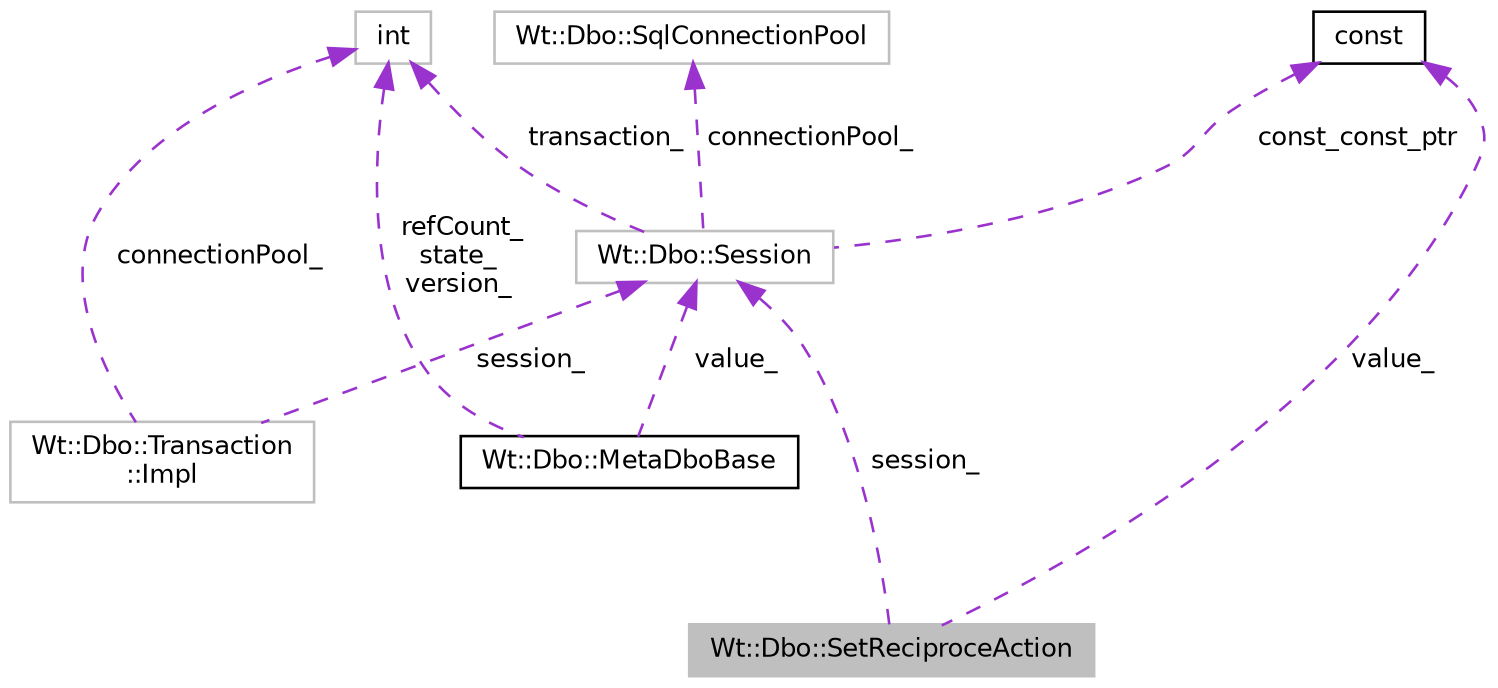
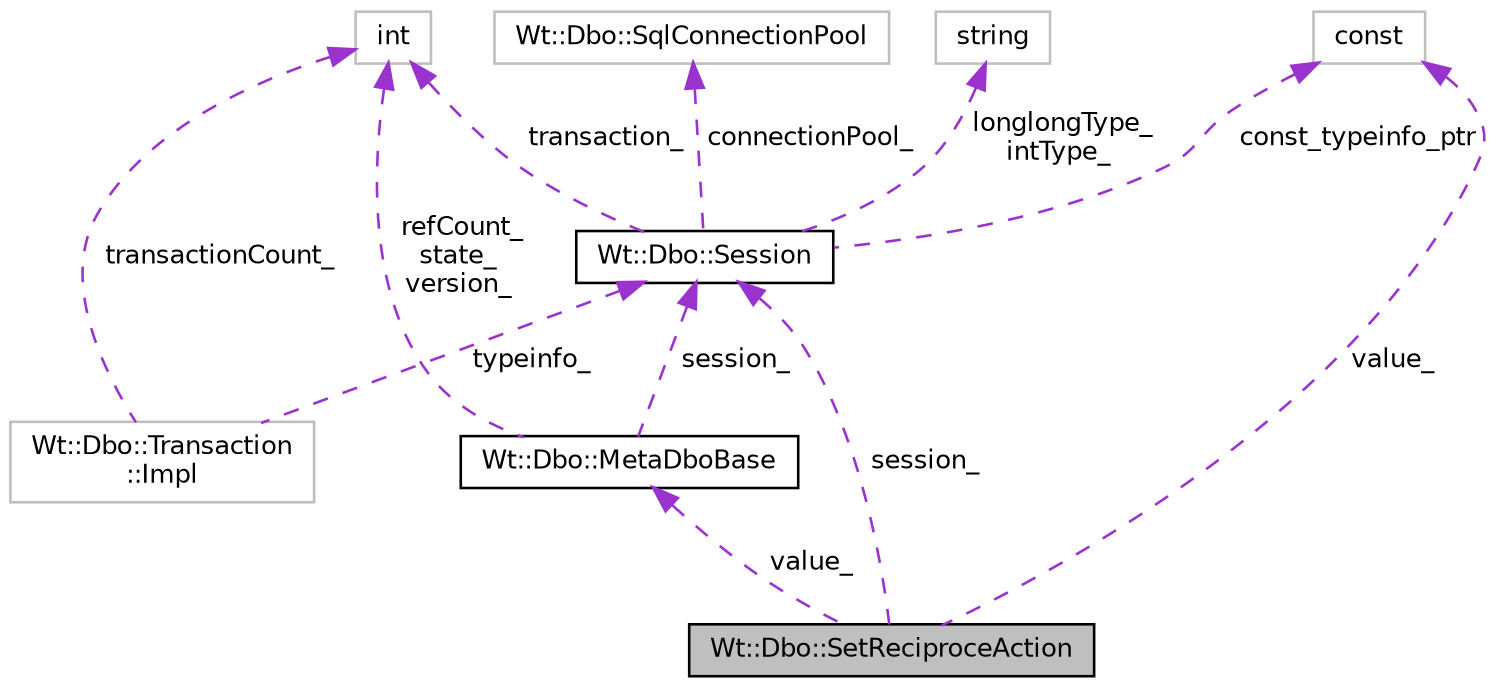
none -> (993, 38)
(1369, 38) -> (1369, 38)
(1354, 139) -> (1354, 139)
(217, 257) -> (217, 257)
(705, 257) -> (705, 257)
(528, 361) -> (528, 361)
(733, 361) -> (733, 361)
none -> (754, 572)
(892, 650) -> (892, 650)
